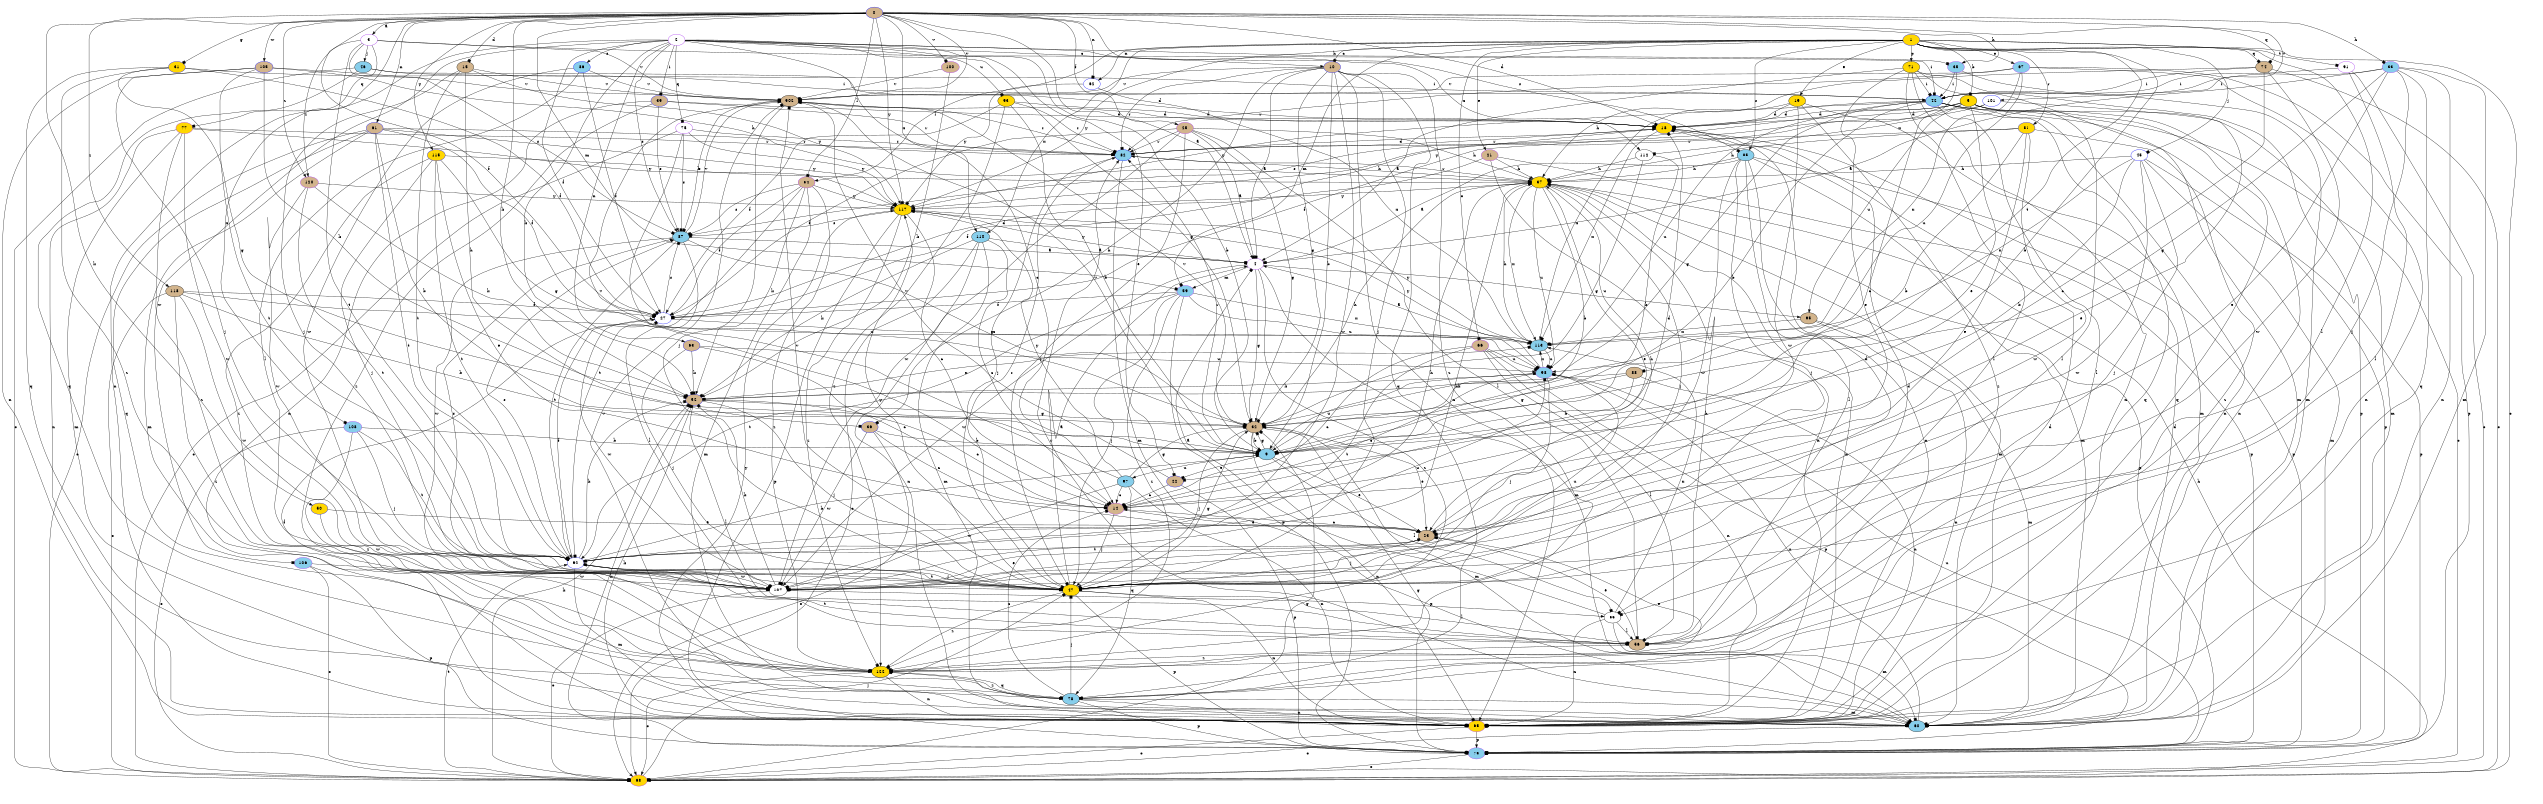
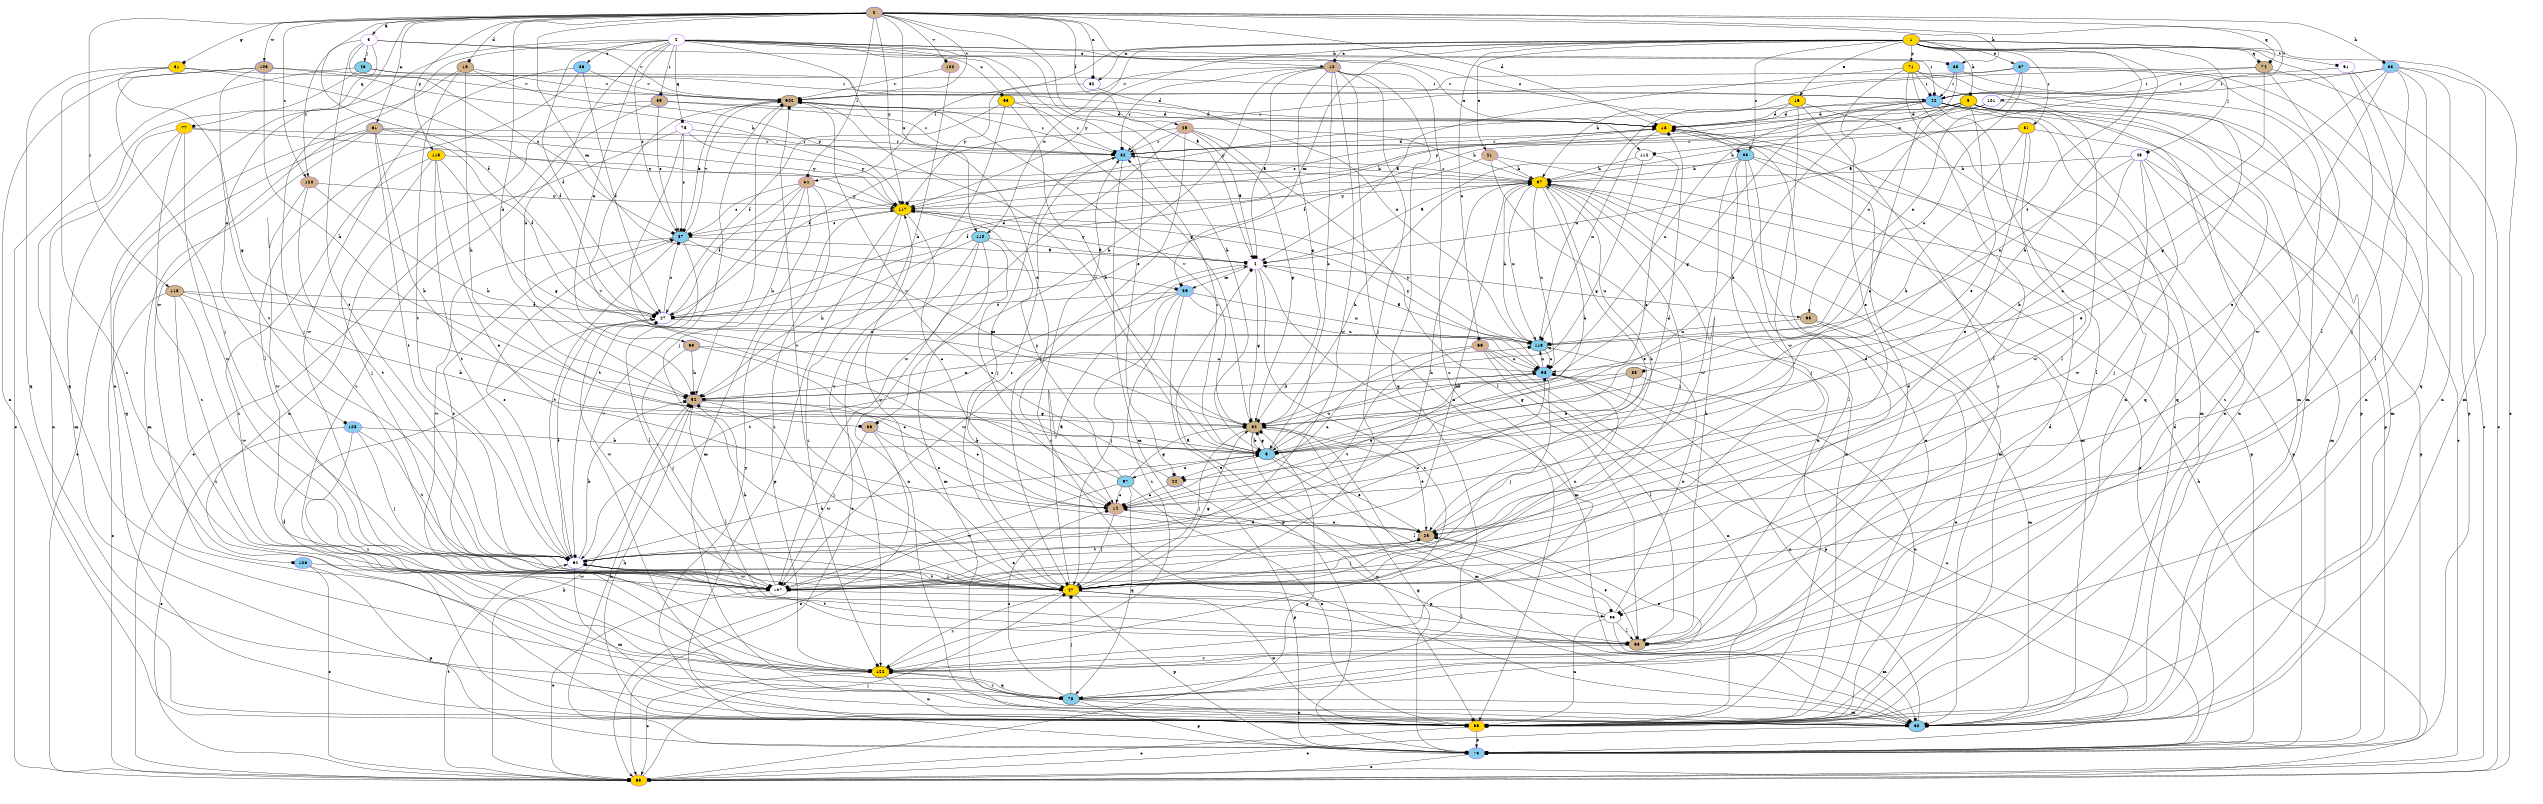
(319, 509) -> none
